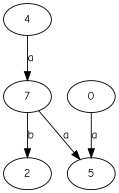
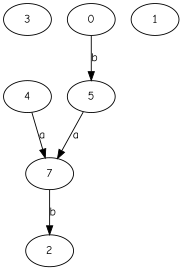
none -> (27, 19)
none -> (155, 19)
(56, 132) -> (73, 131)
(95, 135) -> (95, 58)
